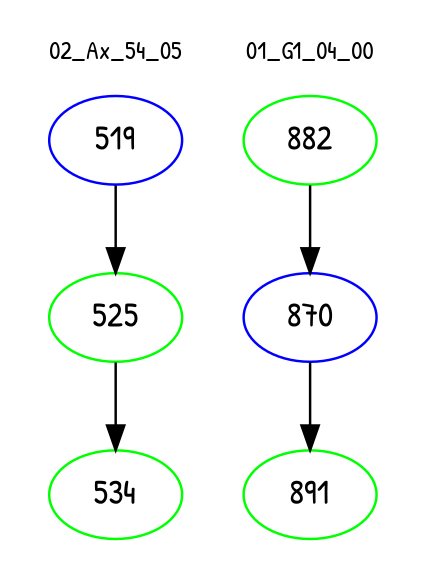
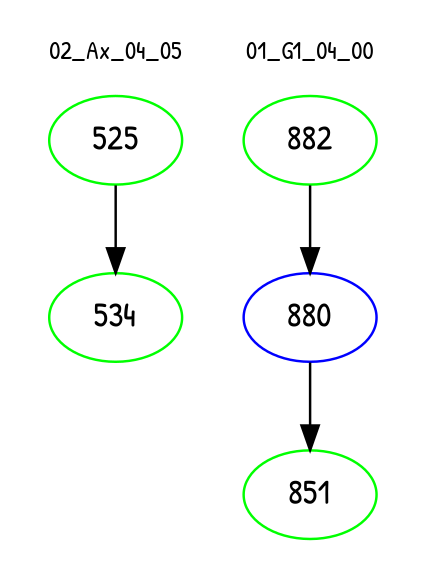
(117, 53) -> (117, 53)
(116, 140) -> none
(310, 317) -> (310, 317)
(310, 495) -> (310, 495)
